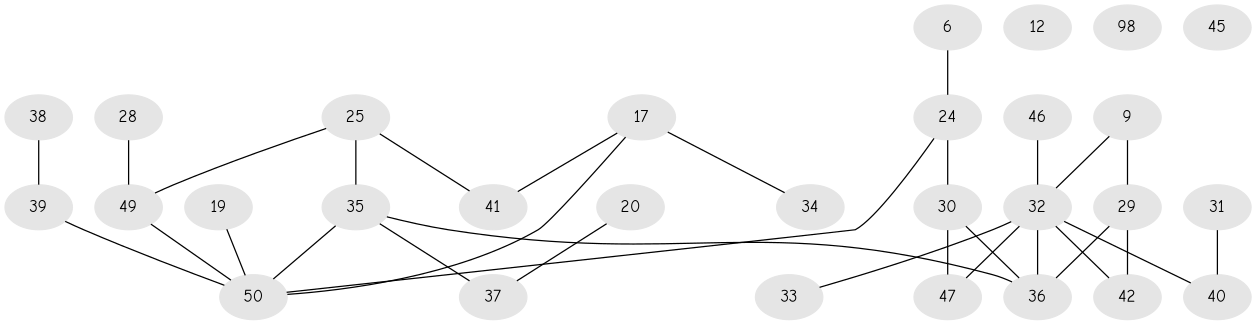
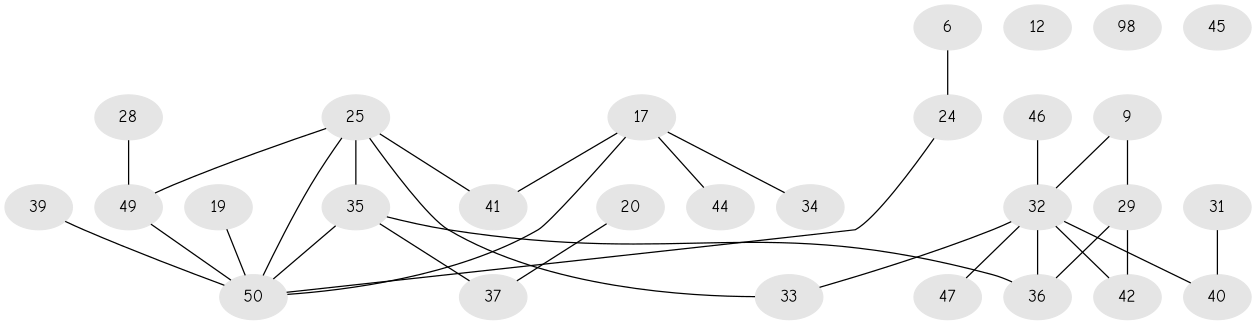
(39, 117) -> none
none -> (299, 205)
none -> (720, 207)
(948, 207) -> none
none -> (560, 273)
